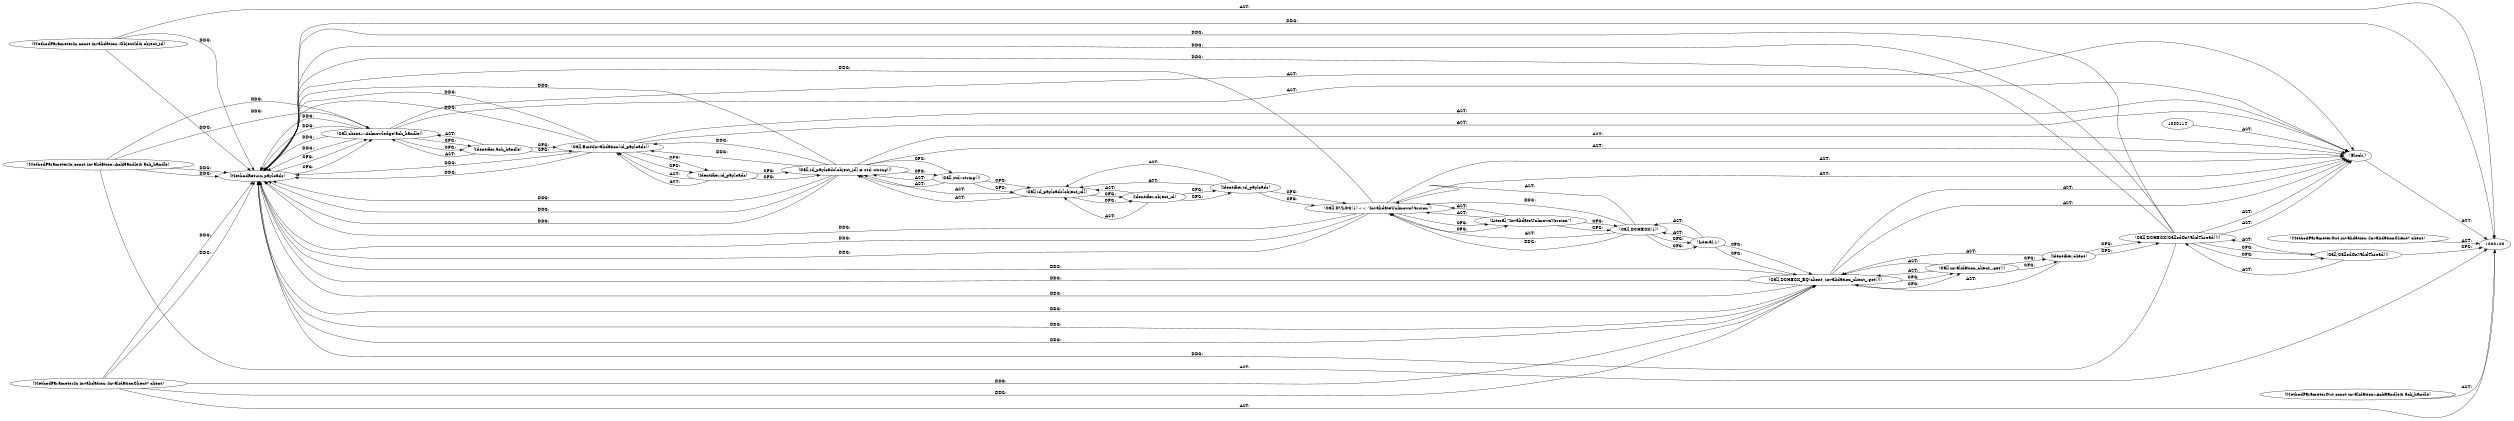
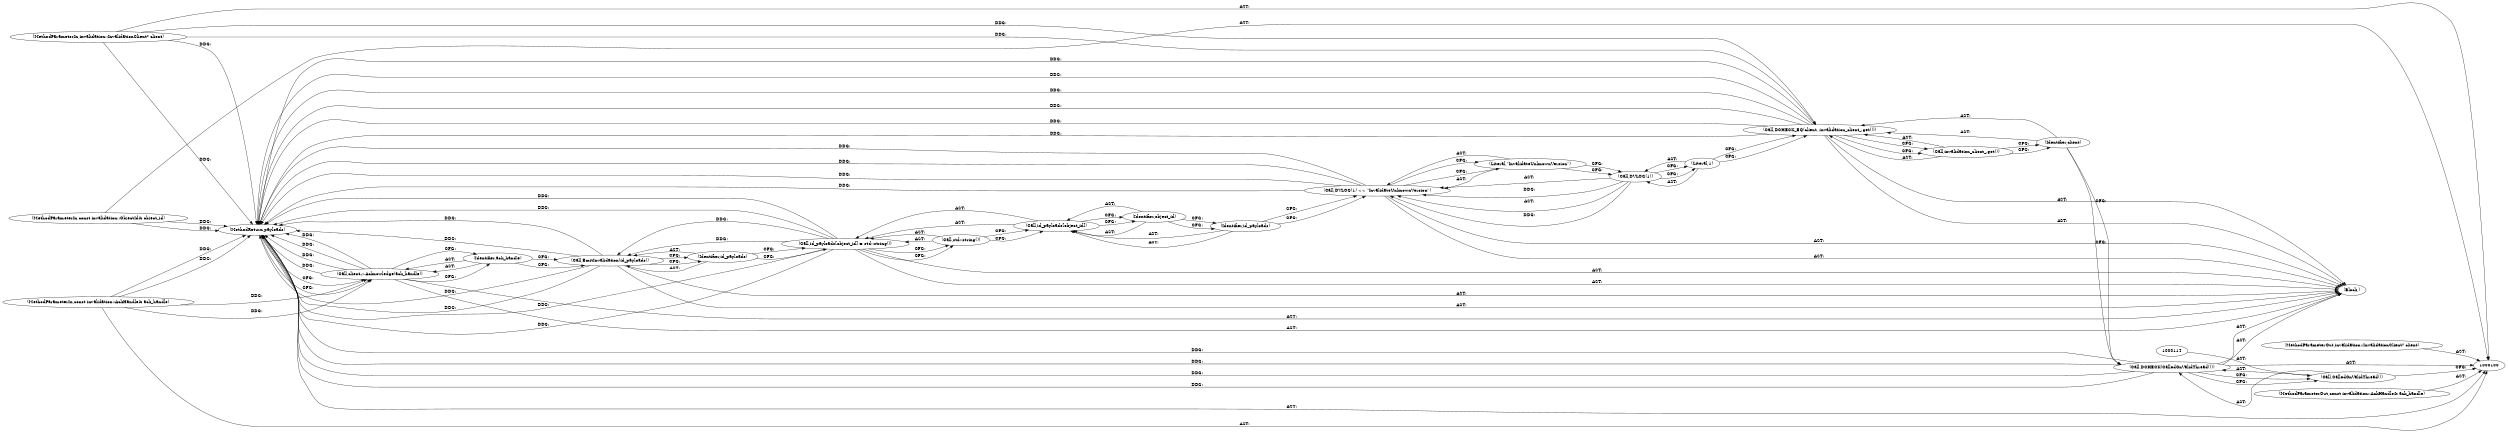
(1293, 21) -> (1293, 407)
(2268, 136) -> (2241, 363)
(2425, 199) -> (2349, 365)
(1639, 230) -> (1636, 177)
